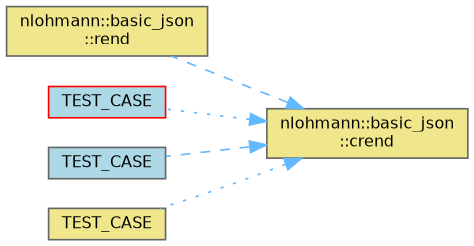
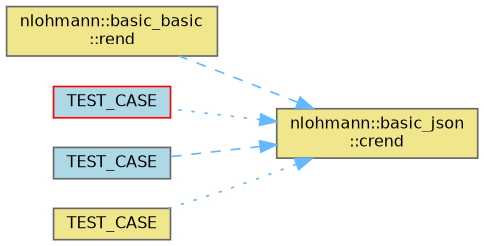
(107, 31) -> (112, 31)
